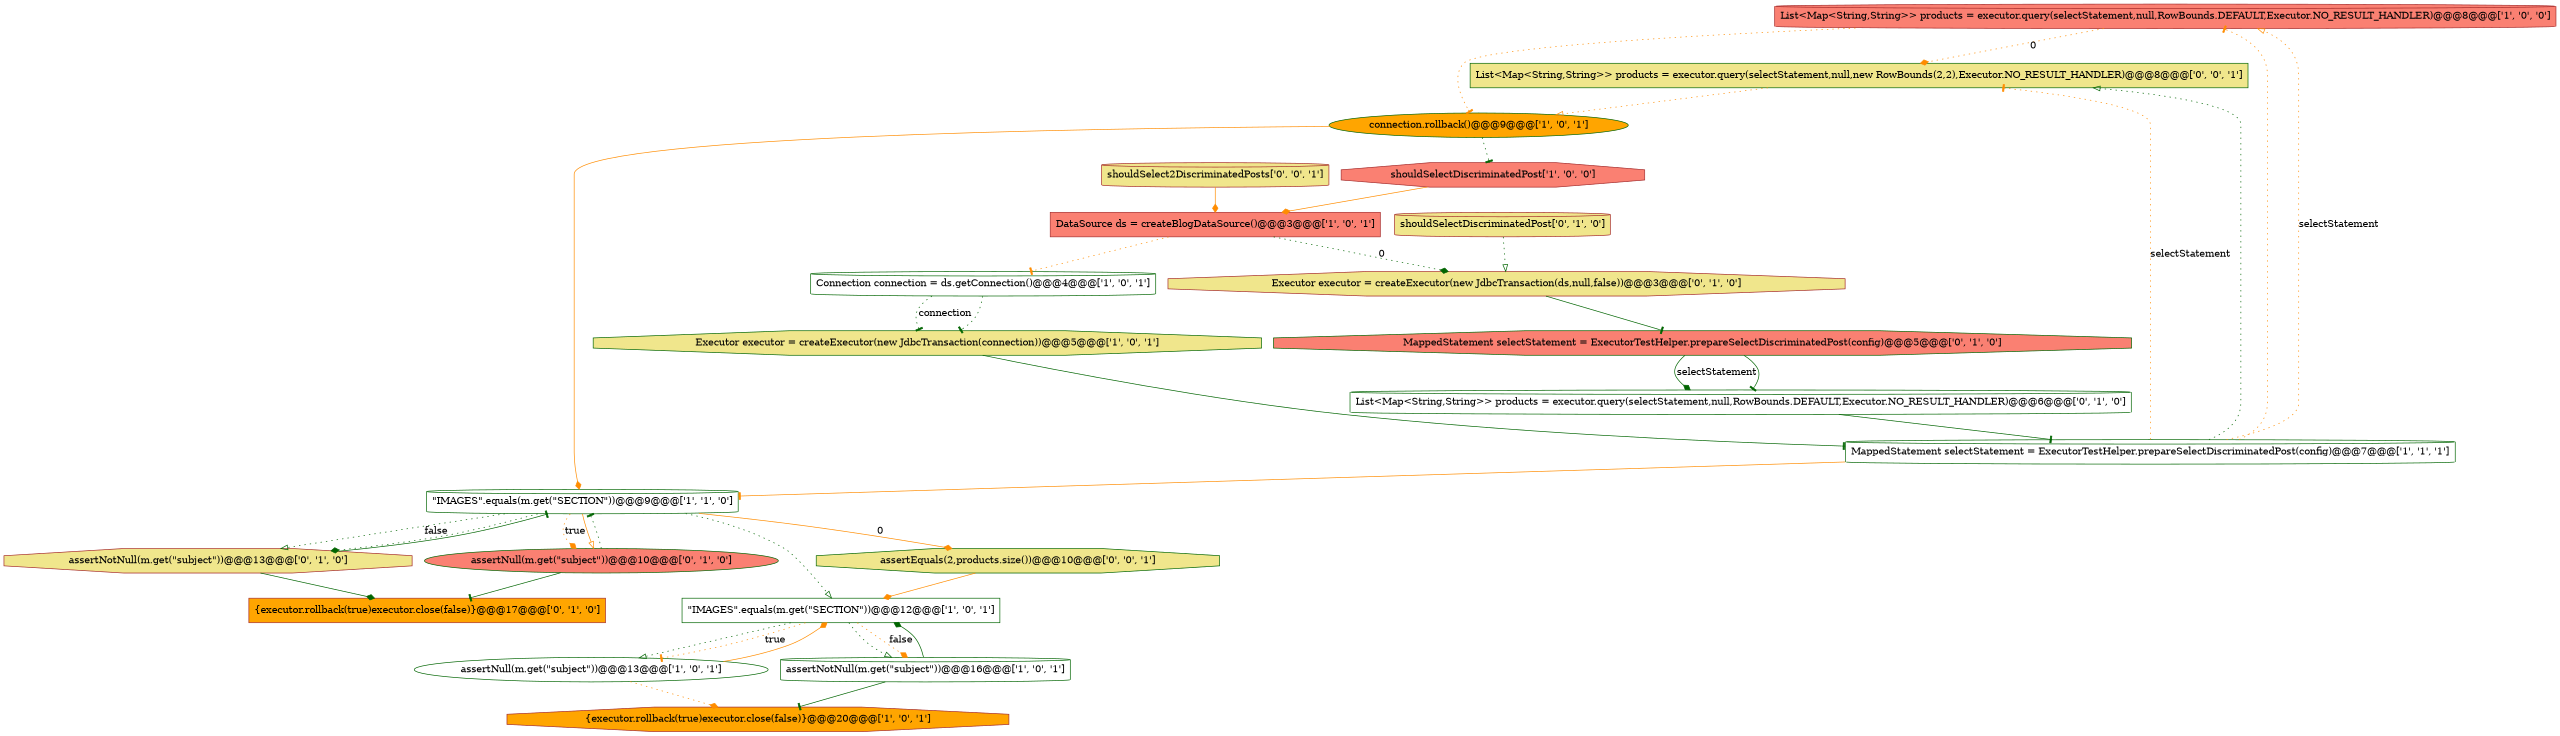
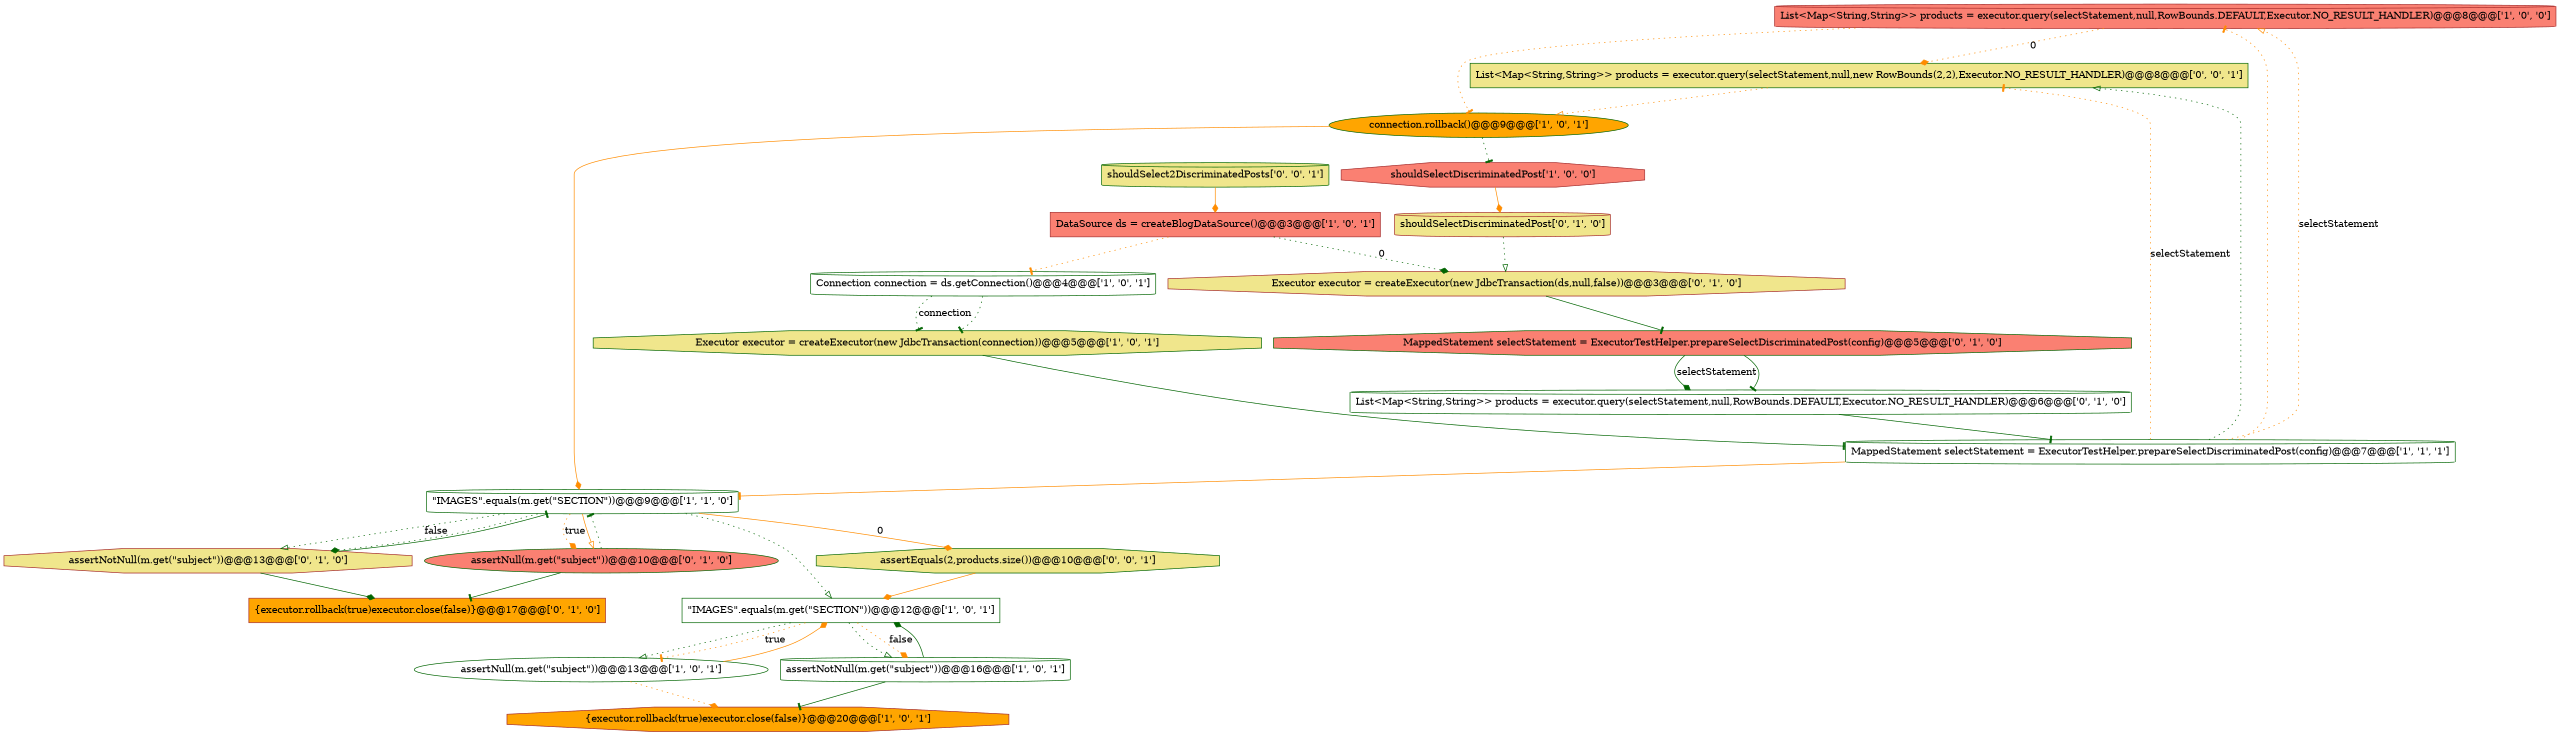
(1215, 175) -> (1215, 175)
(1359, 199) -> (1497, 196)
